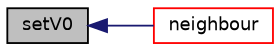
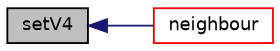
(48, 26) -> (48, 26)
